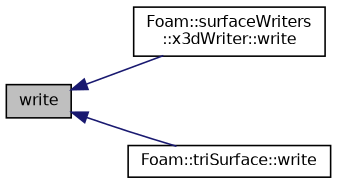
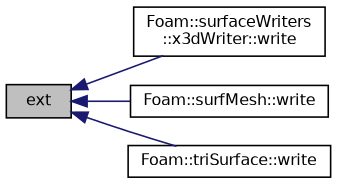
(39, 101) -> (39, 101)
none -> (229, 101)
